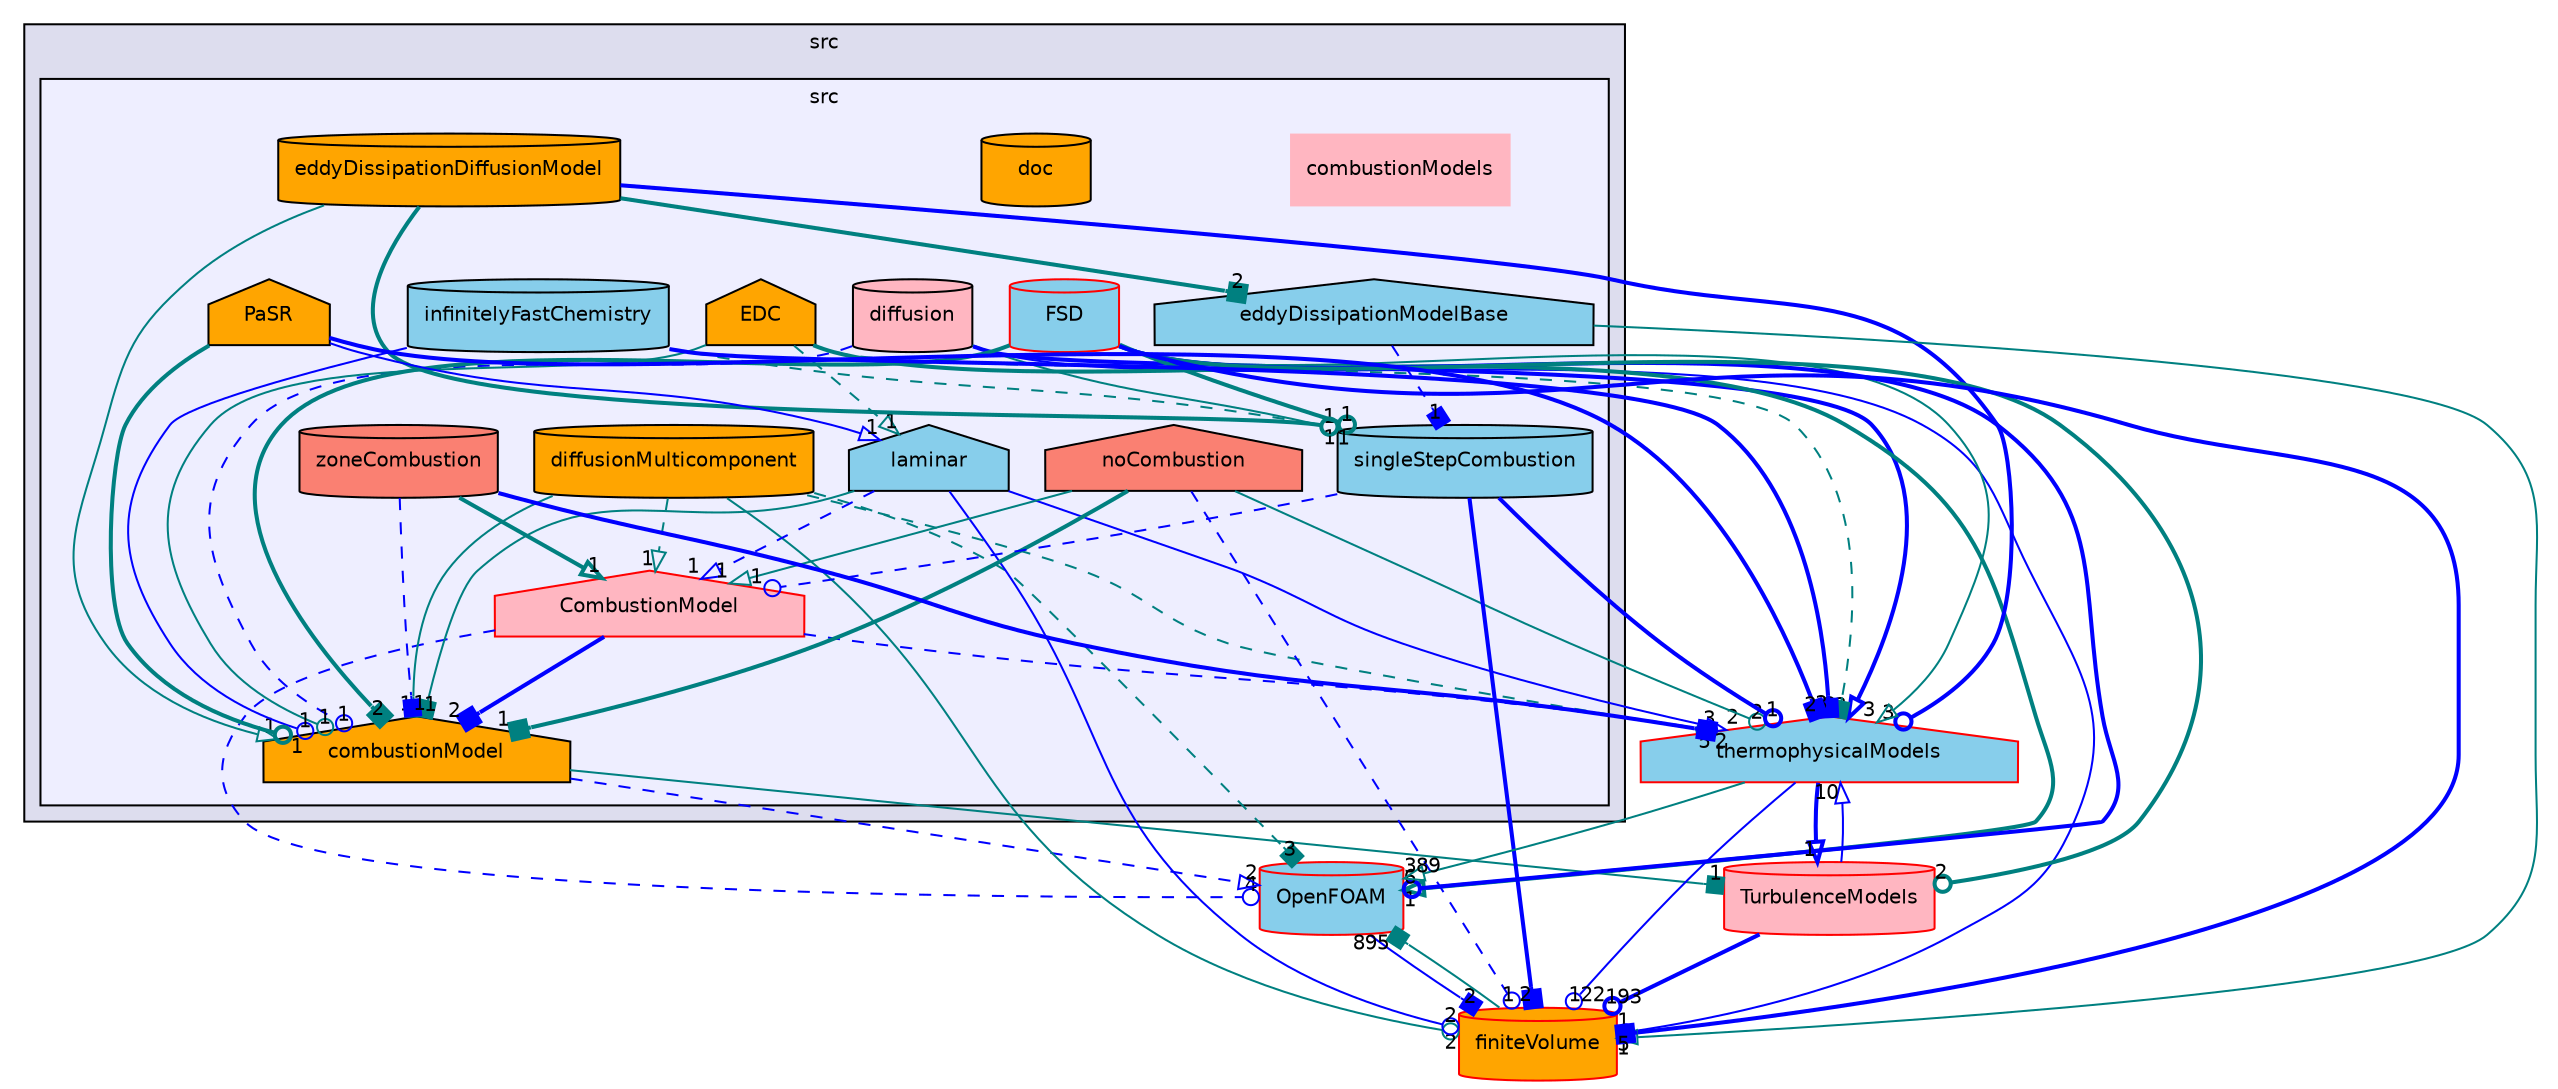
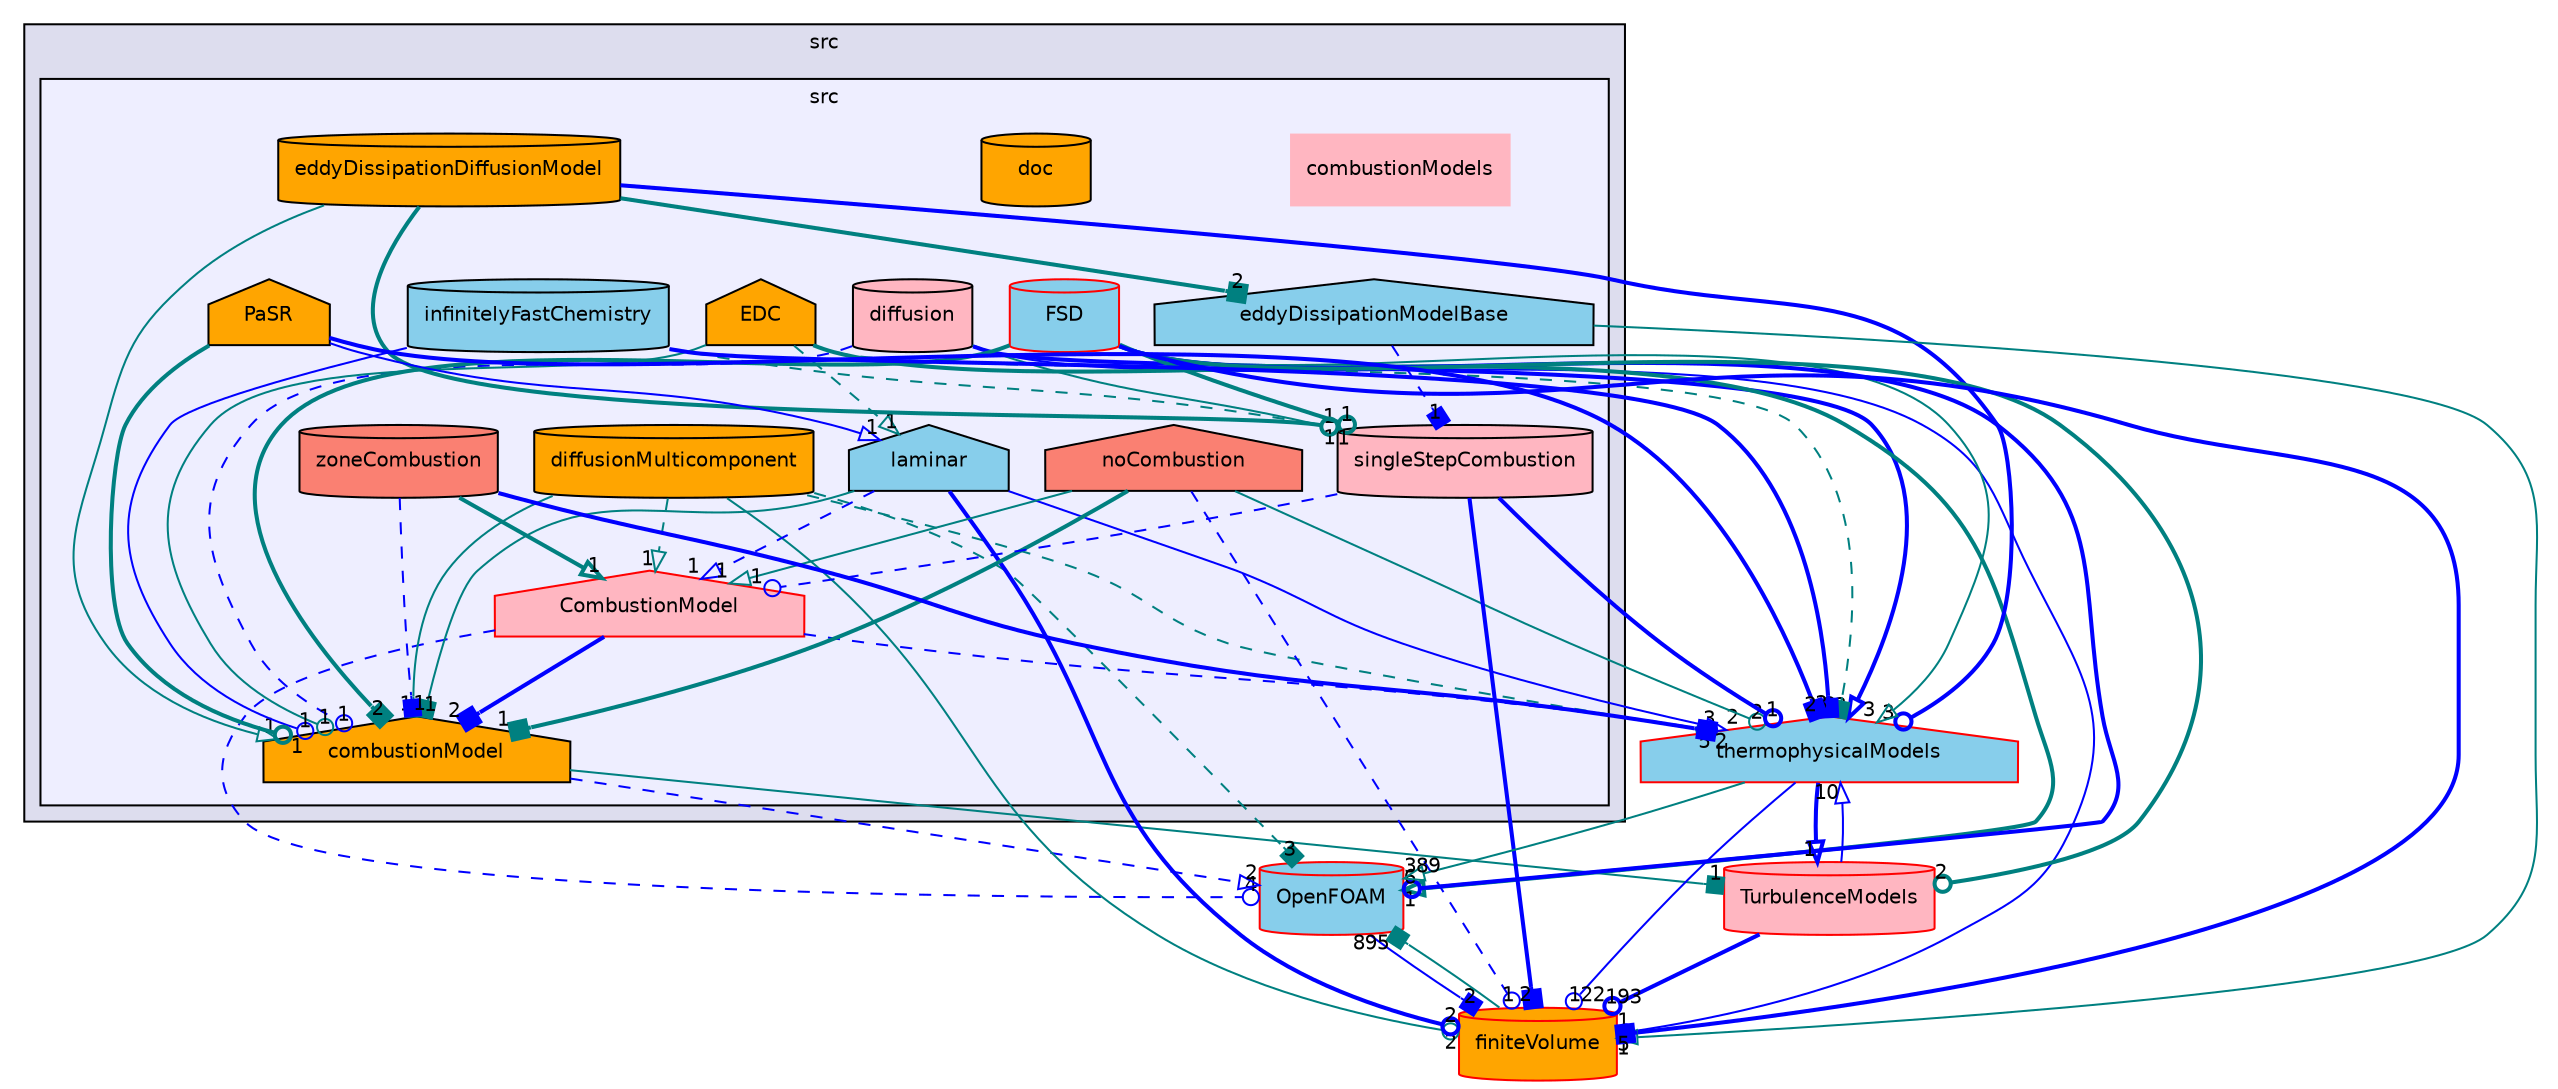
(1465, 461) -> (1465, 461)
(1117, 787) -> (1117, 787)
